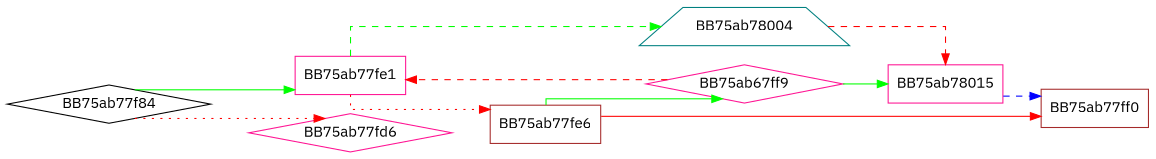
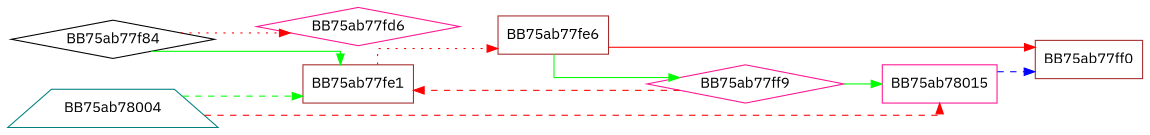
(486, 27) -> (237, 96)
(350, 75) -> (358, 84)
(744, 84) -> (745, 84)
